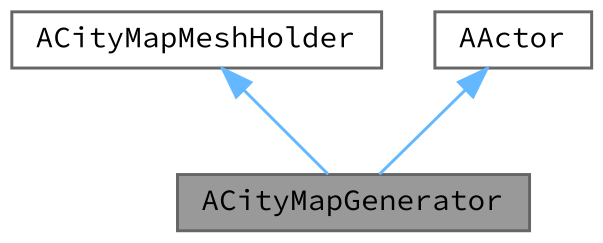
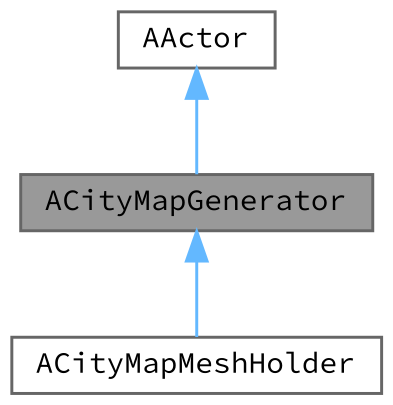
(286, 132) -> (197, 299)
